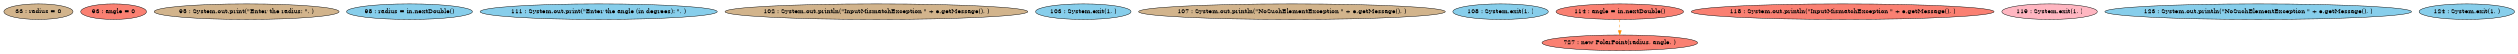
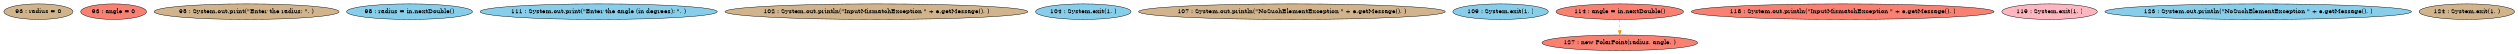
(38, 12) -> (38, 12)
(1083, 12) -> (1083, 12)
(1501, 12) -> (1501, 12)
(2467, 12) -> (2467, 12)
(1620, 43) -> (1620, 43)
